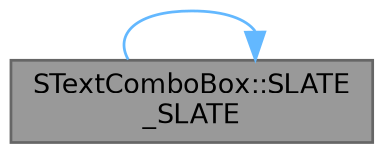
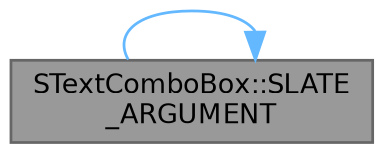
(192, 101) -> (192, 101)
